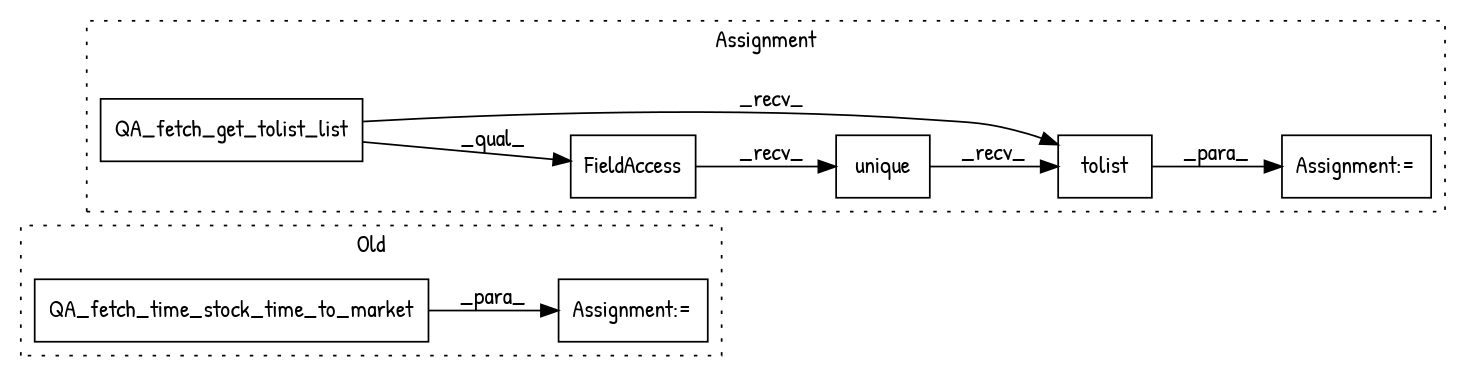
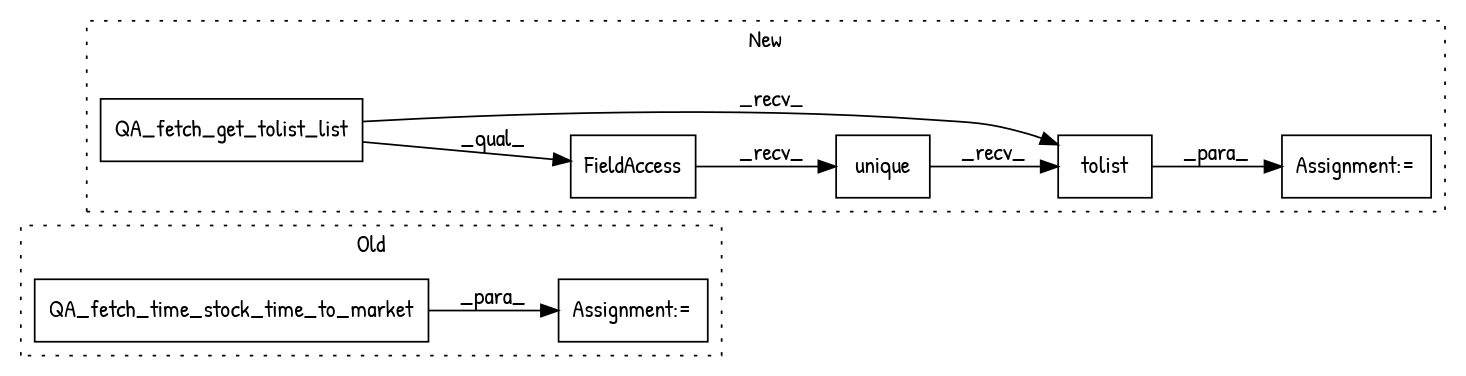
(766, 41) -> (766, 41)
